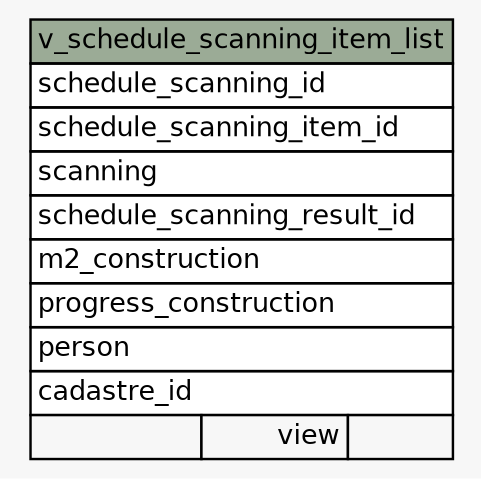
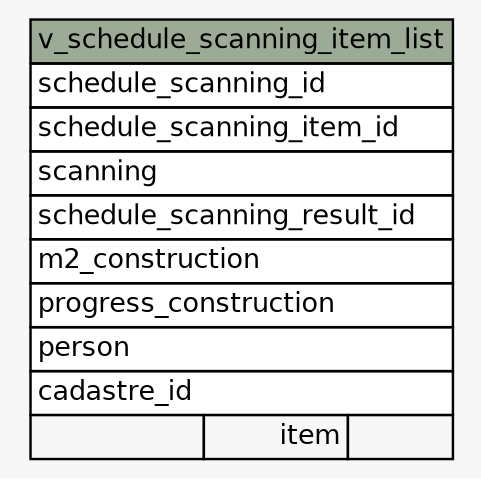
(309, 436) -> (310, 436)
